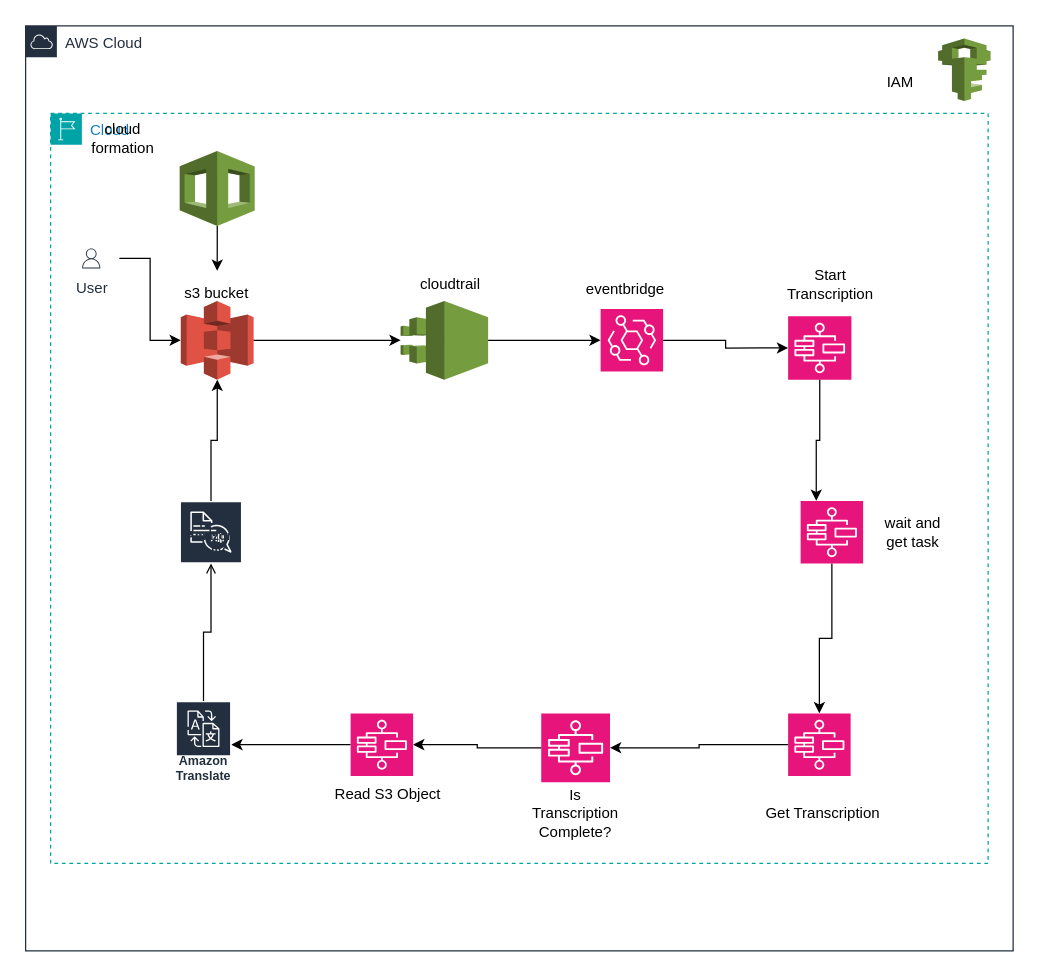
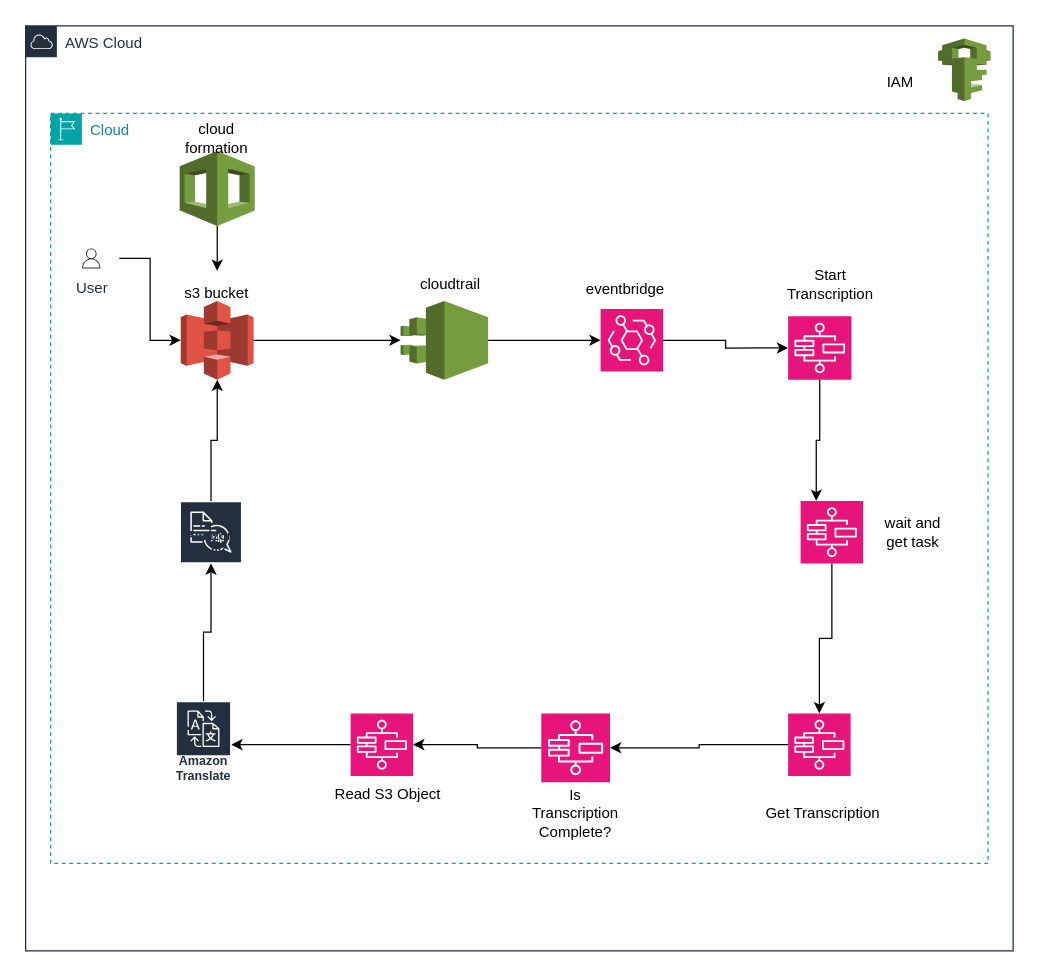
(123, 138) -> (217, 138)
(211, 571) -> (211, 573)
